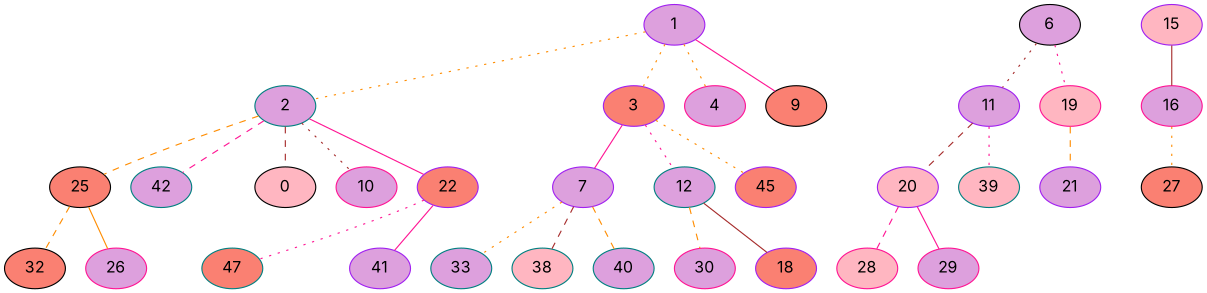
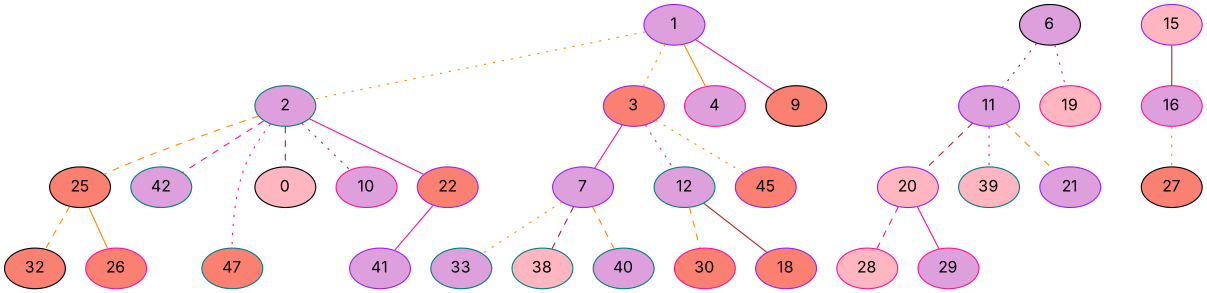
(695, 65) -> (695, 65)
(1070, 147) -> (1030, 146)
(343, 232) -> (240, 182)
(116, 268) -> (116, 268)
(705, 268) -> (705, 268)
